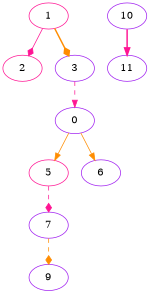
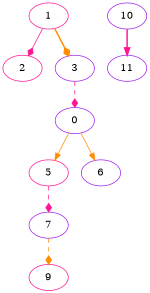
(75, 90) -> (75, 90)
(49, 277) -> (49, 277)
